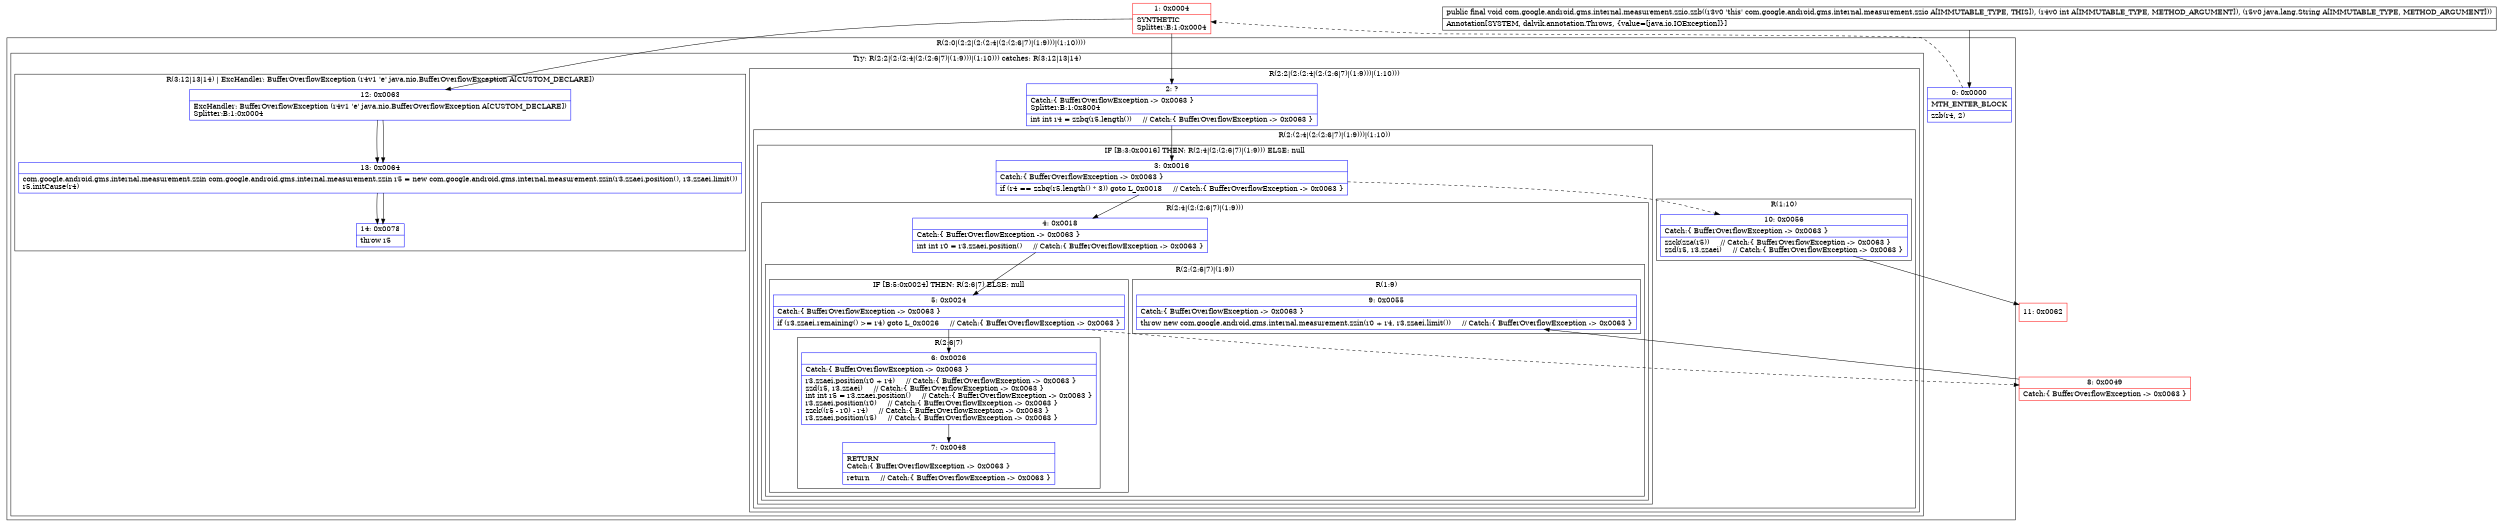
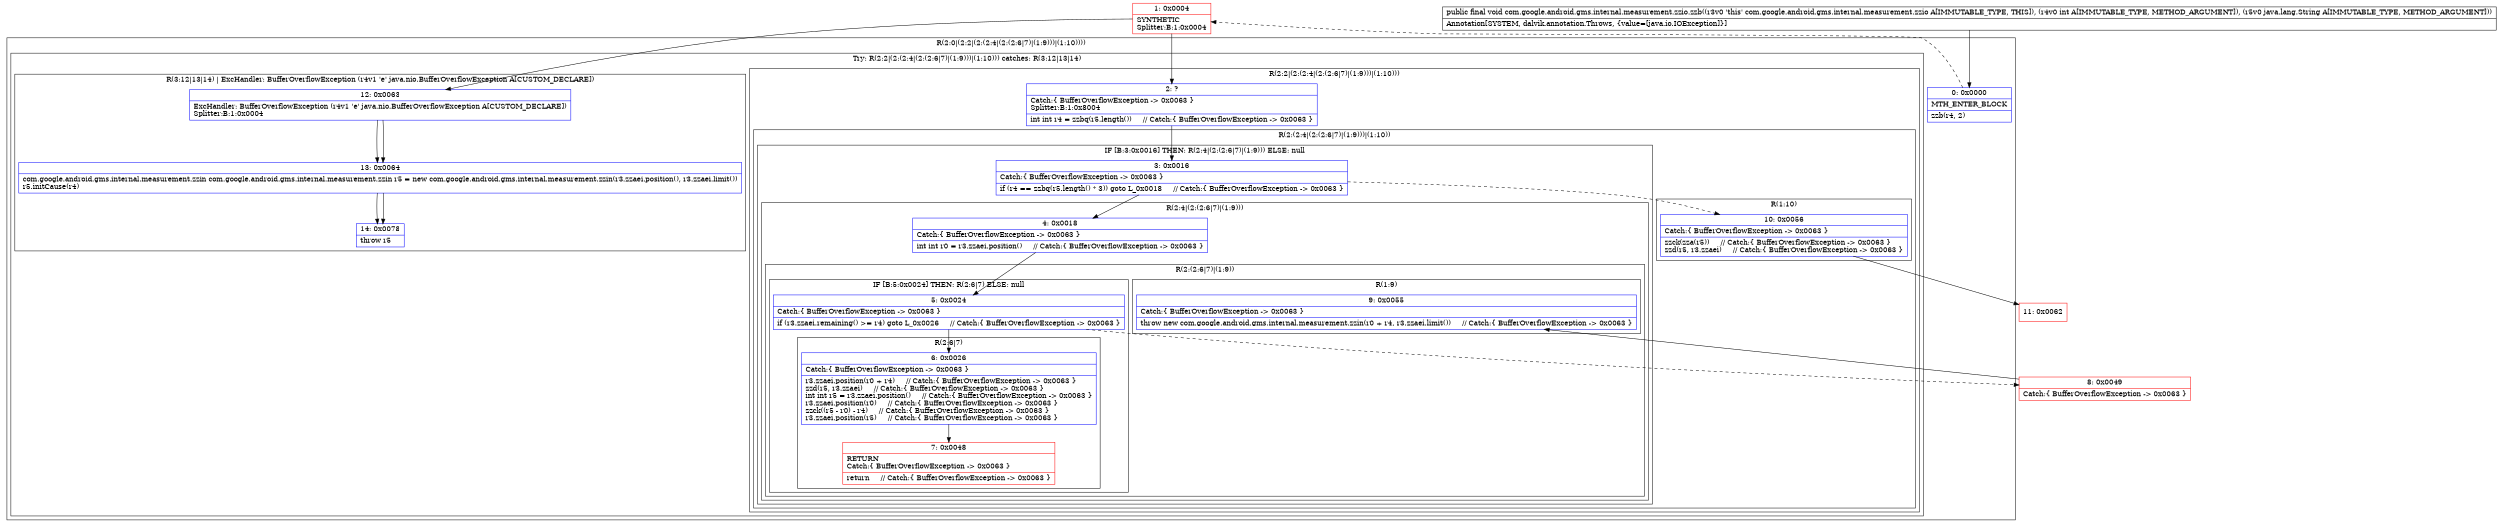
(949, 463) -> (949, 463)
